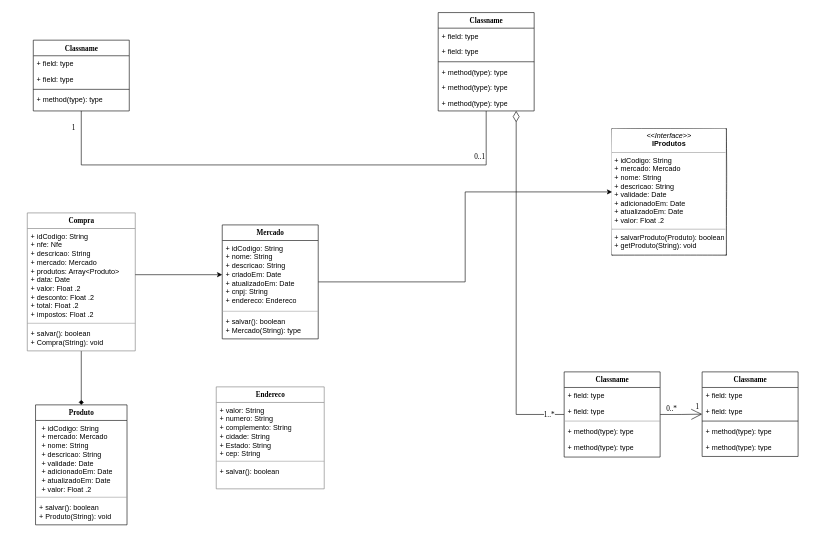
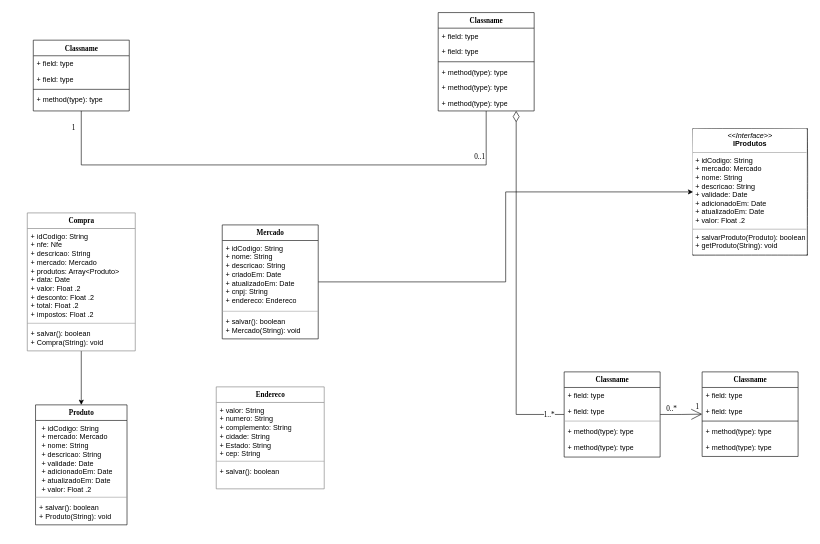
(669, 192) -> (750, 192)
(216, 275) -> none
(269, 326) -> (268, 326)
(81, 399) -> (81, 399)
